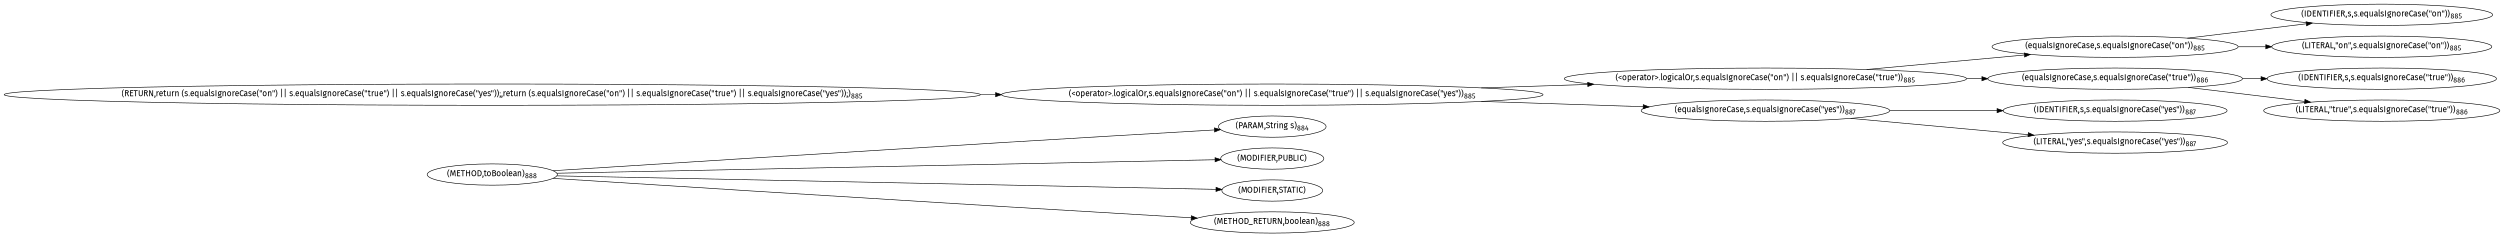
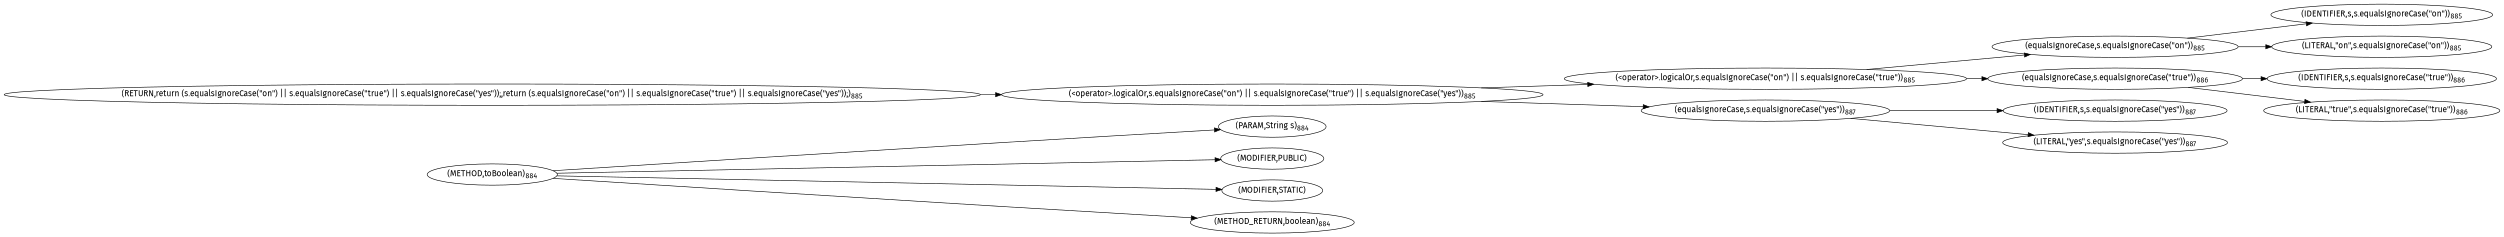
(531, 174) -> (531, 174)
(1324, 222) -> (1324, 222)
